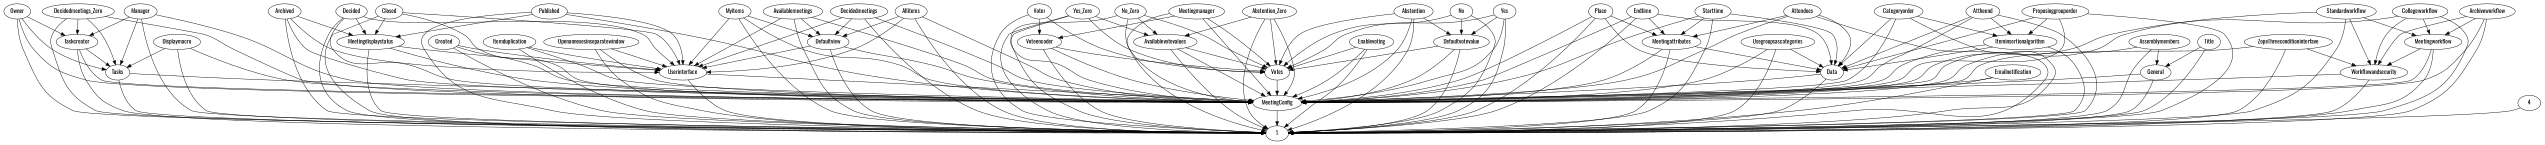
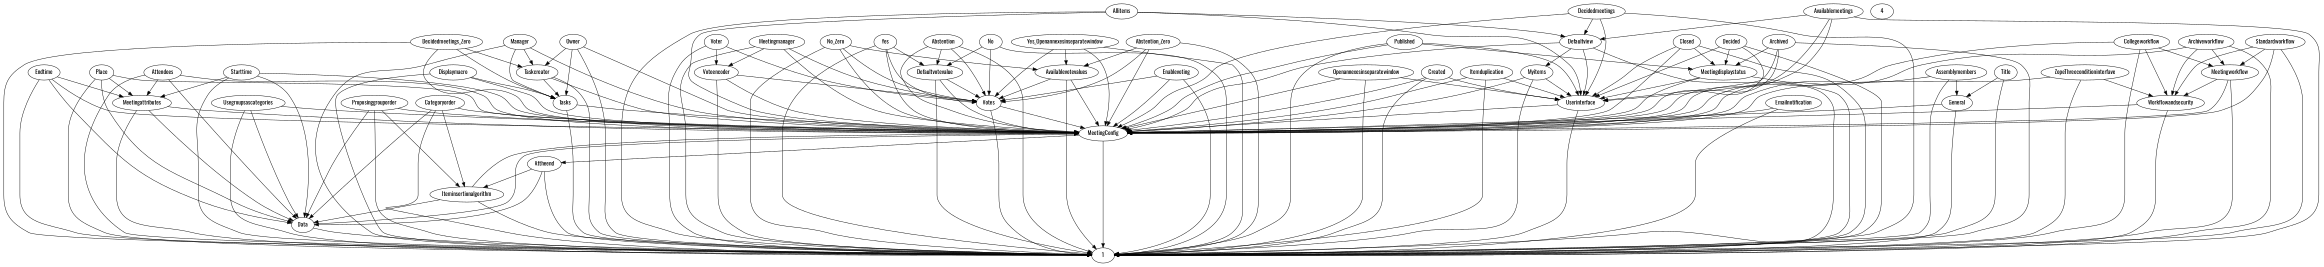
(1083, 11) -> (1065, 42)
(778, 26) -> (1563, 54)
(1648, 97) -> (822, 149)
(1907, 127) -> (1001, 211)
